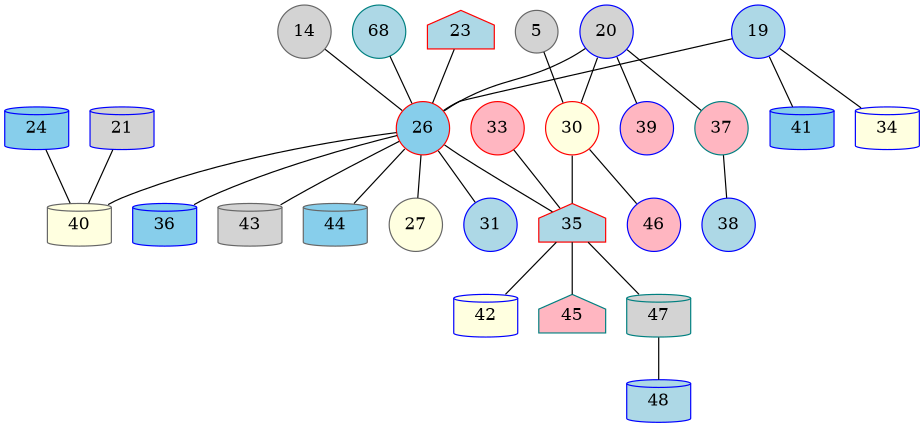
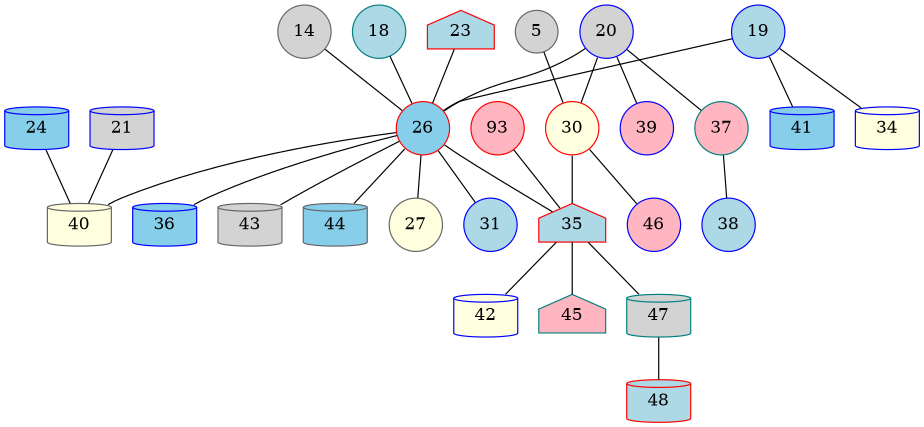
(379, 32) -> (379, 32)
(498, 128) -> (498, 128)
(659, 401) -> (659, 401)
